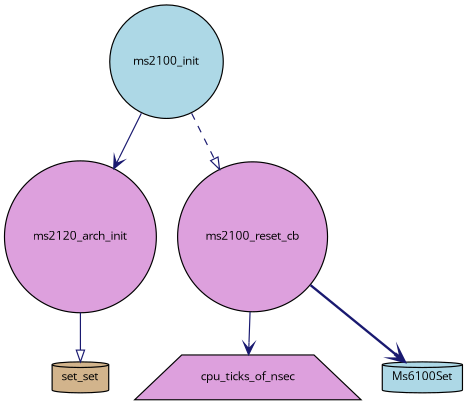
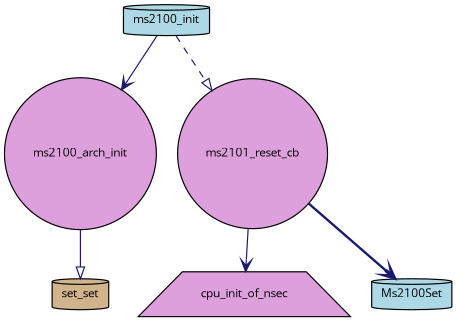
(166, 62) -> (166, 20)
(80, 237) -> (80, 154)
(253, 237) -> (253, 154)
(248, 377) -> (244, 294)
(422, 377) -> (412, 294)
